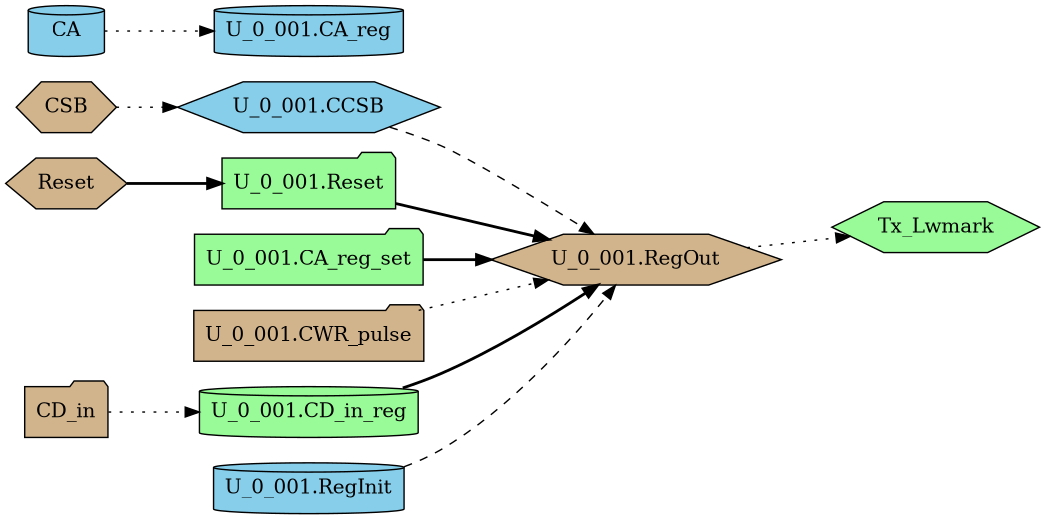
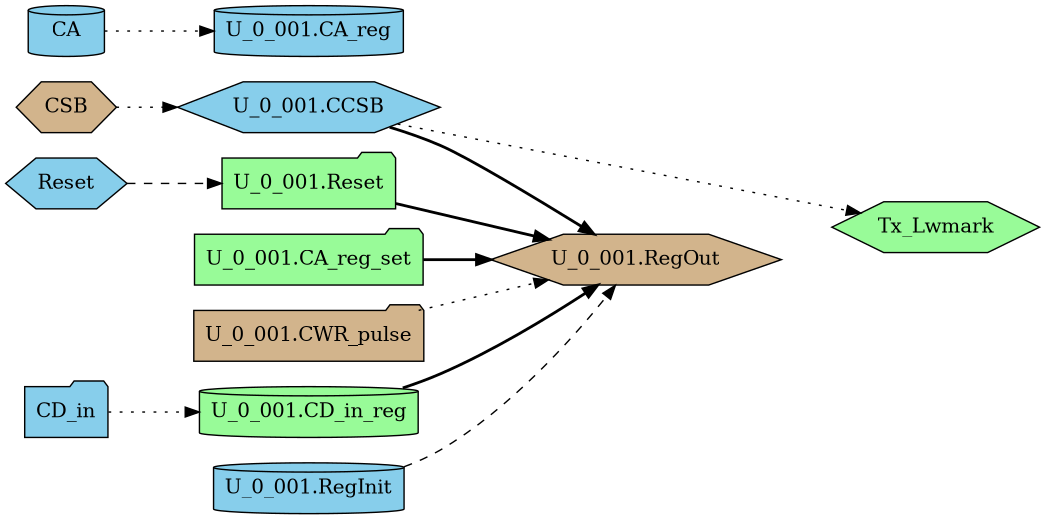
(489, 171) -> (489, 171)
(66, 183) -> (66, 183)
(167, 183) -> (167, 183)
(792, 243) -> (622, 167)
(66, 412) -> (66, 412)
